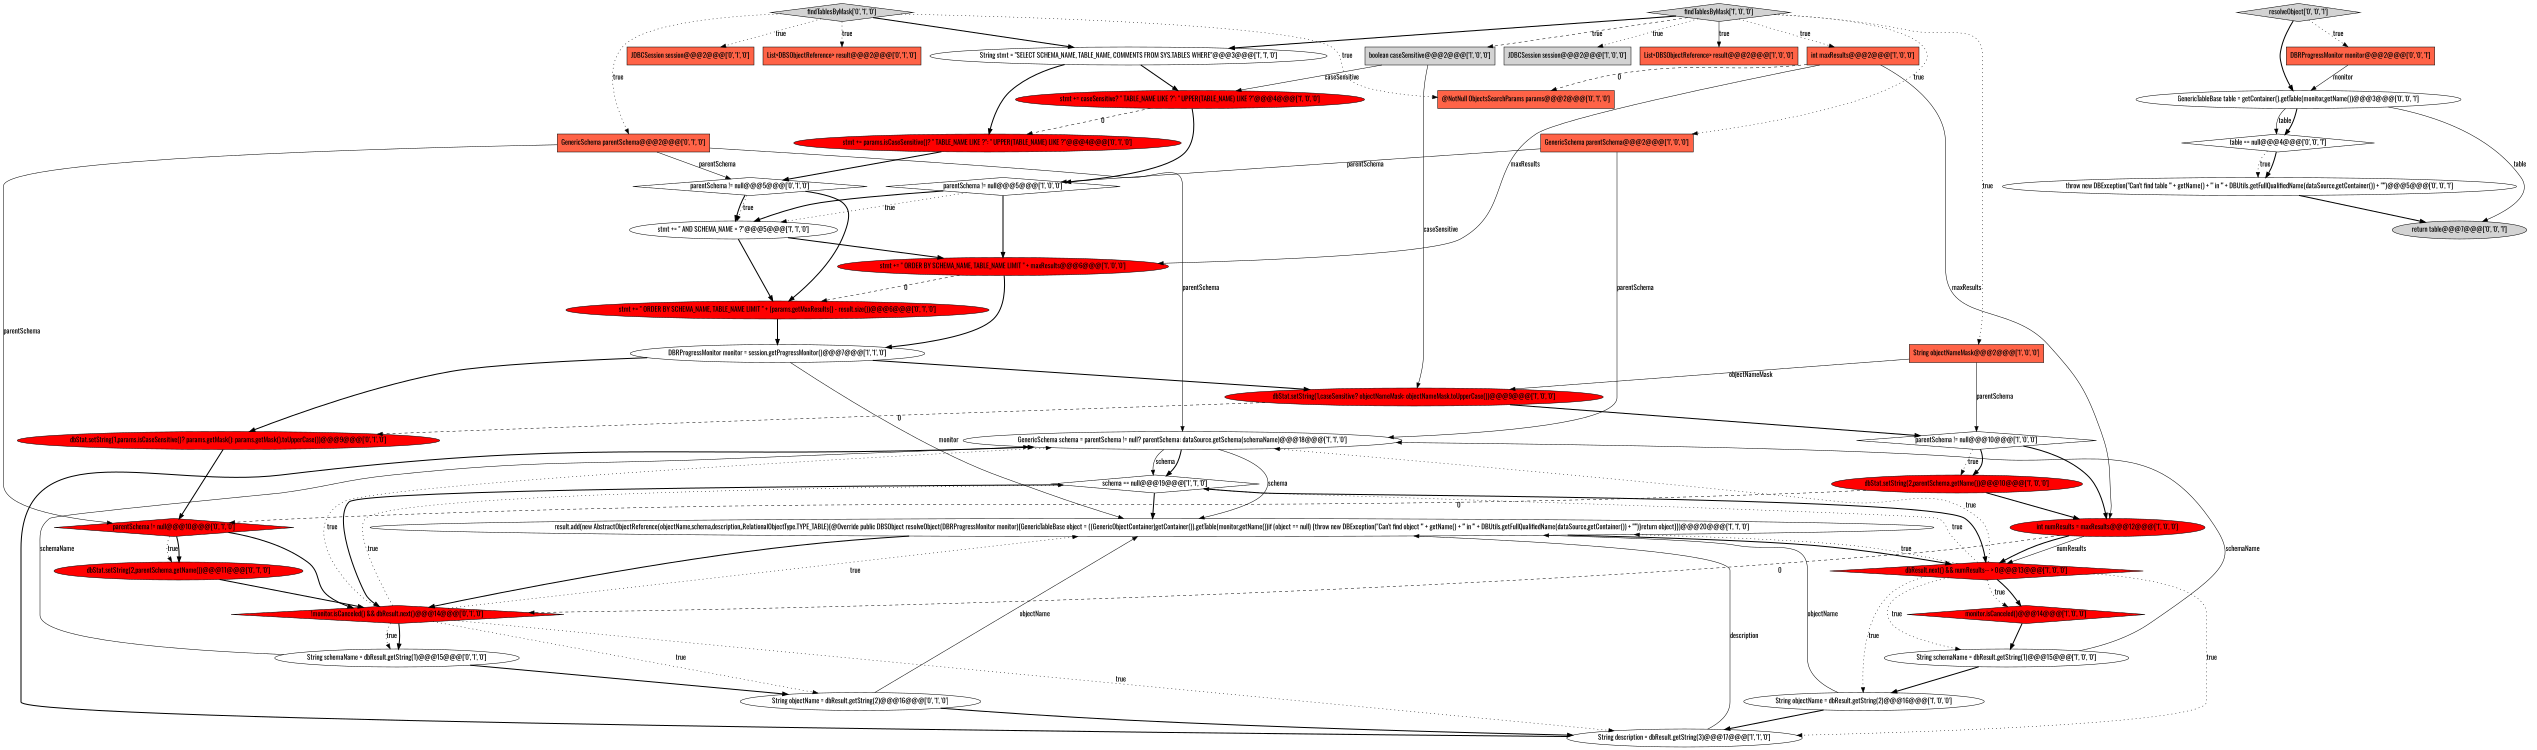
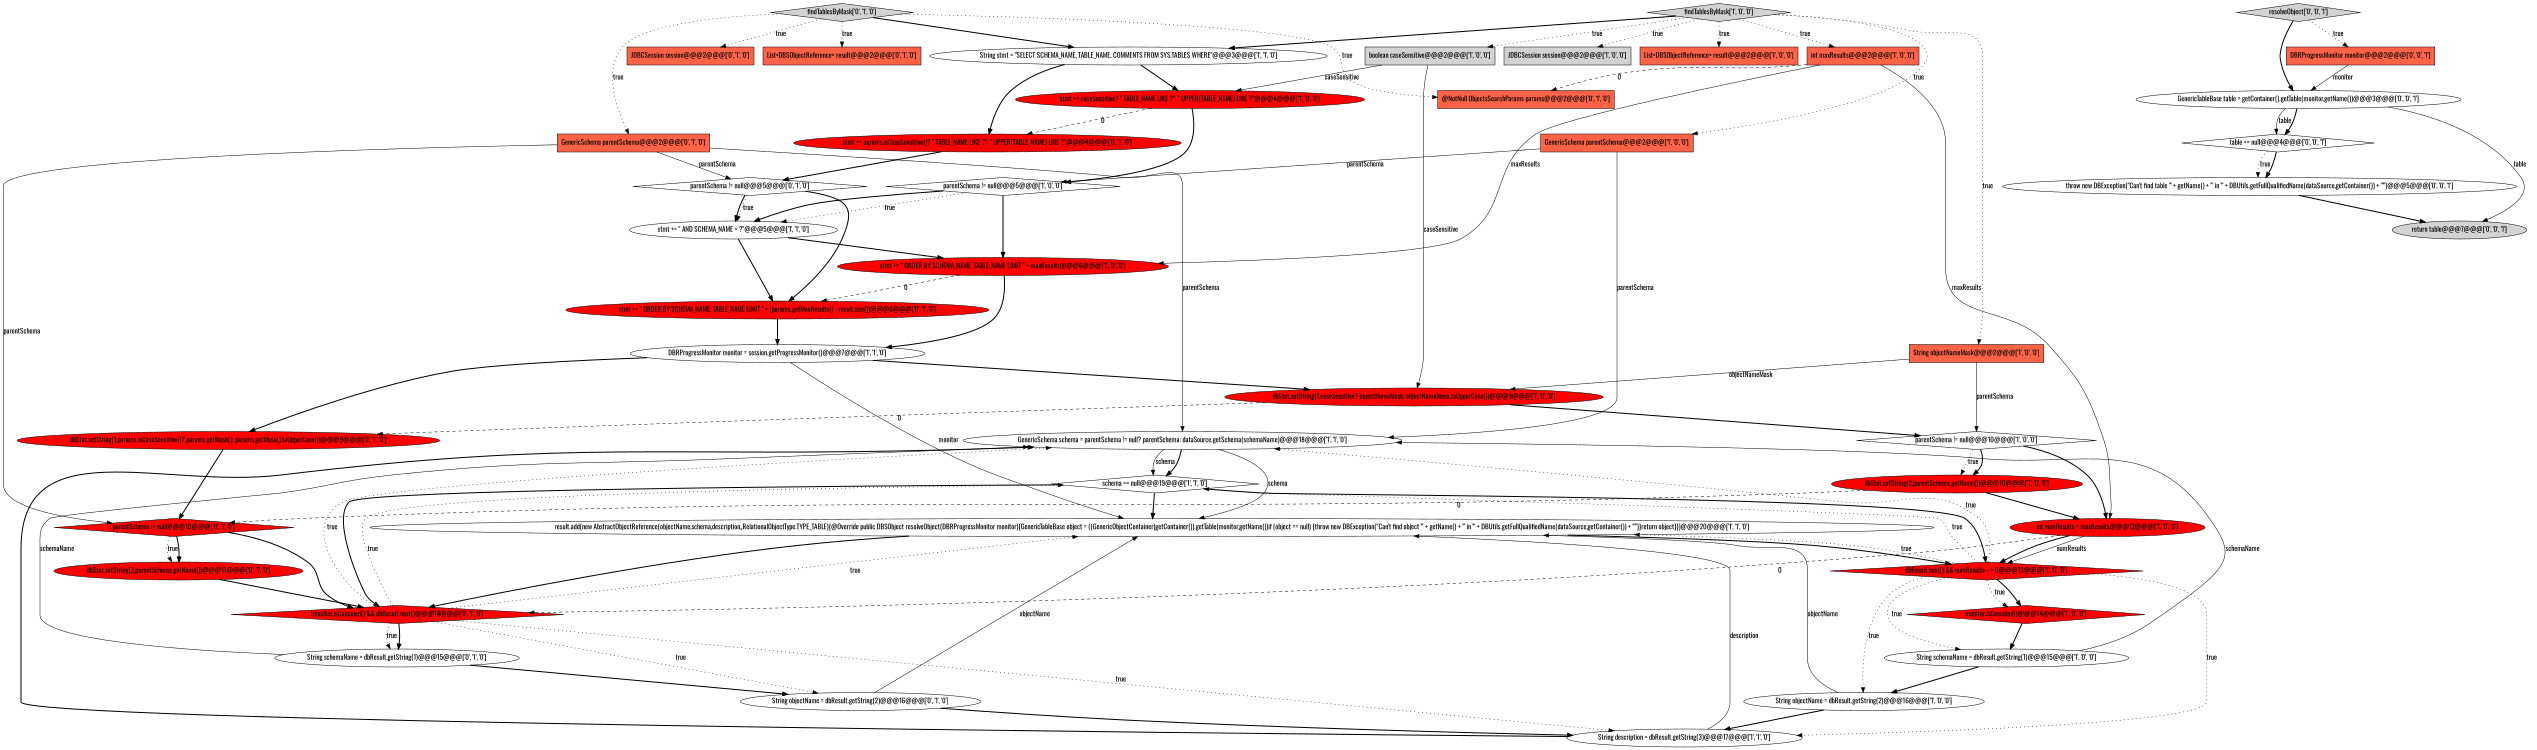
(1590, 32) -> (1590, 32)
(1719, 32) -> (1719, 32)
